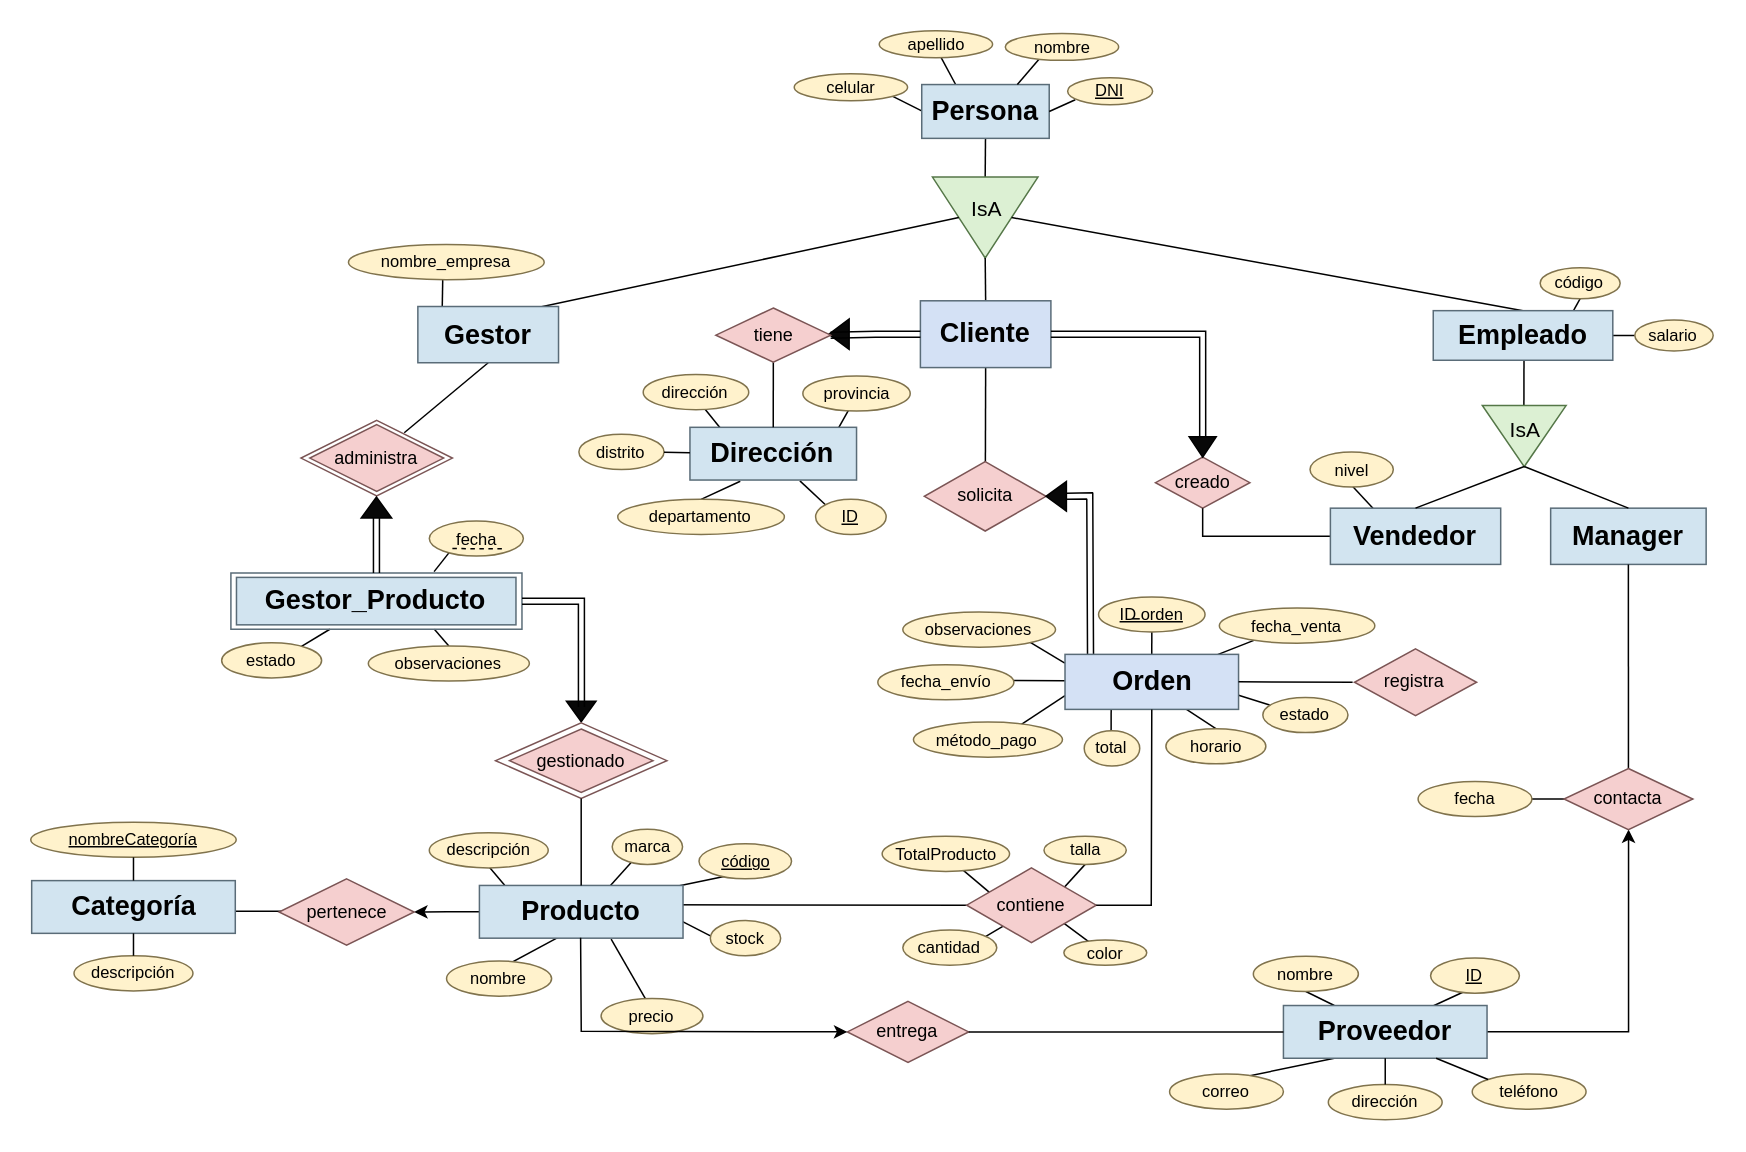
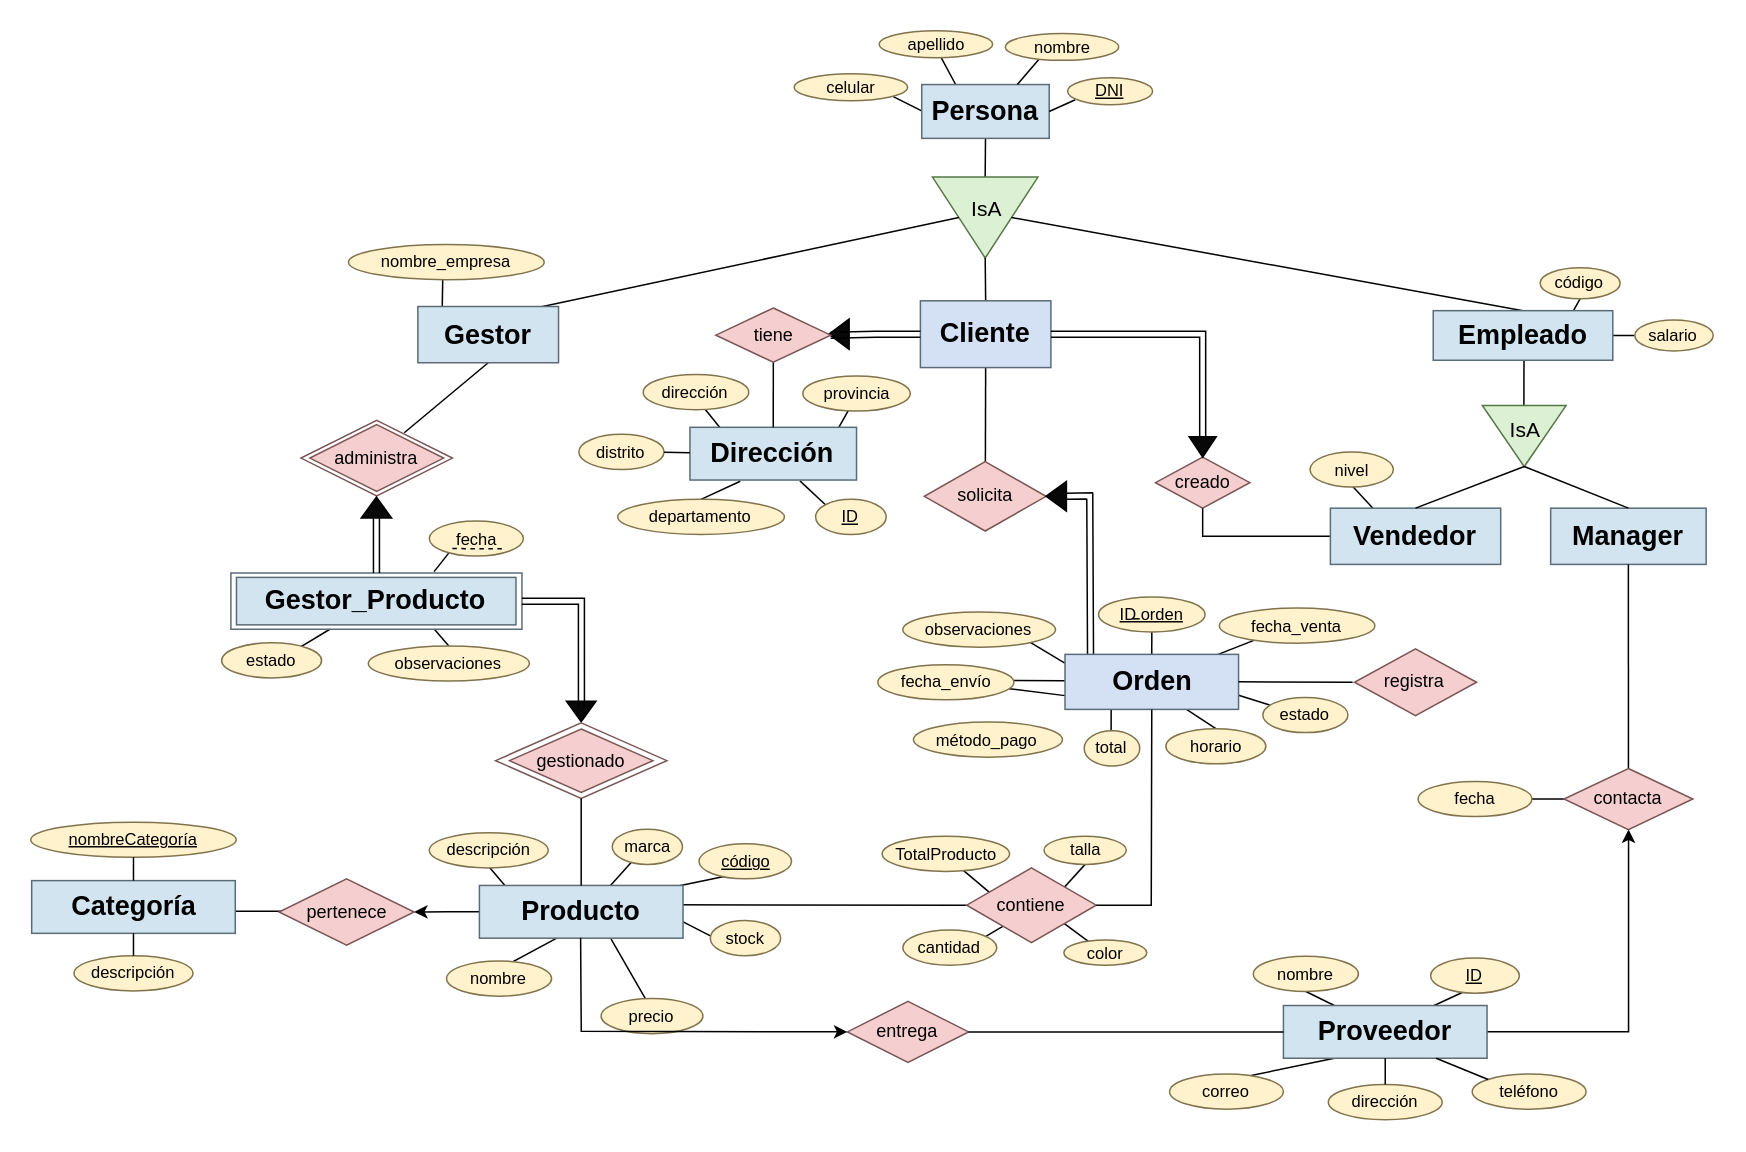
(1044, 710) -> (1037, 692)
